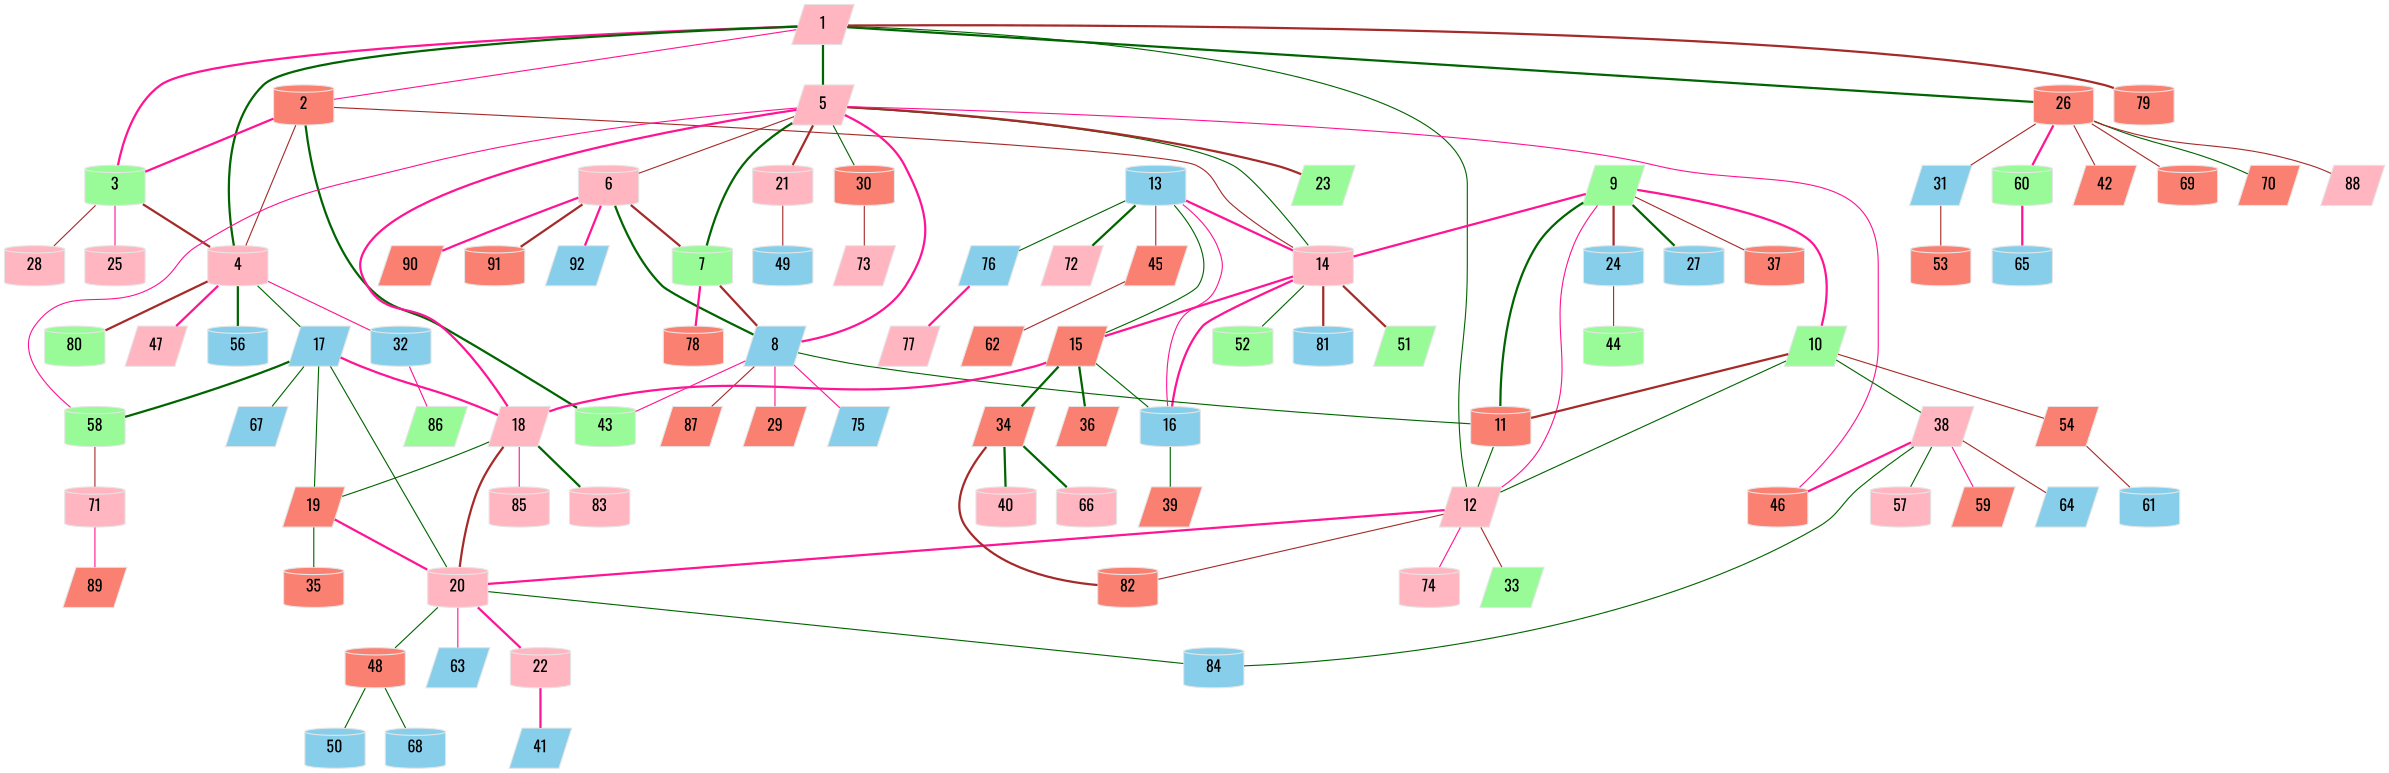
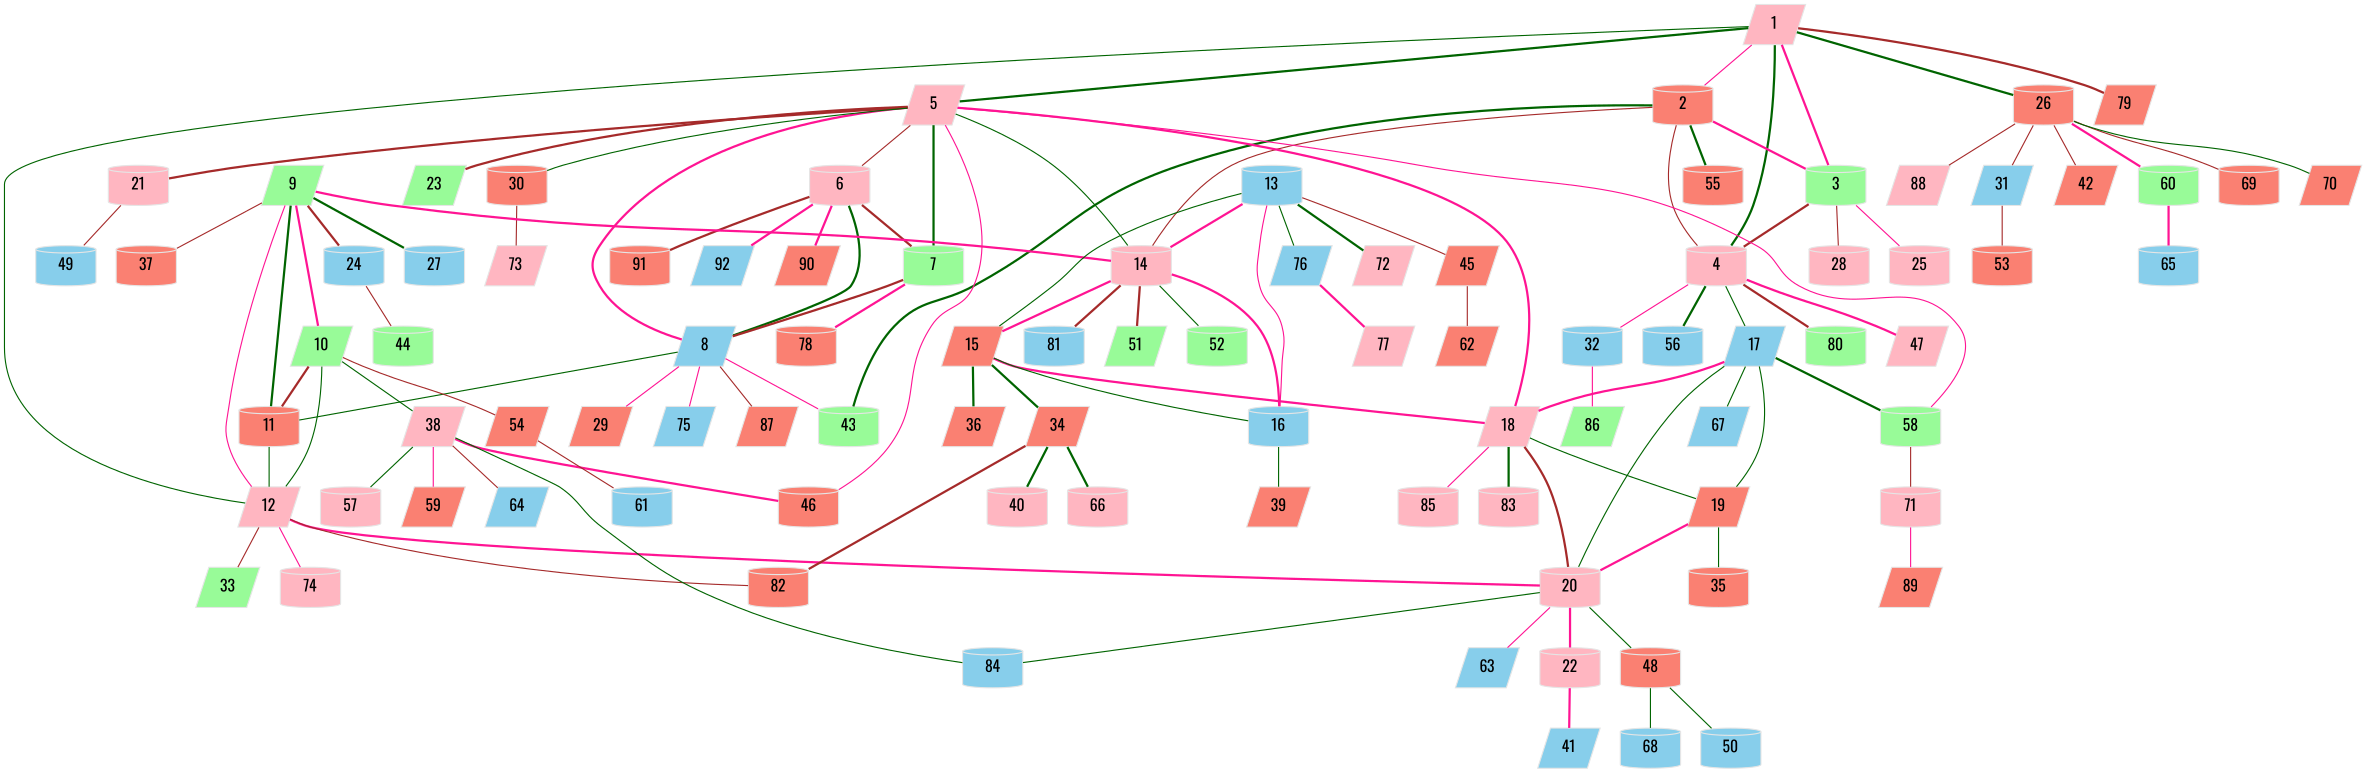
(2144, 105) -> (2125, 105)
none -> (1713, 185)
